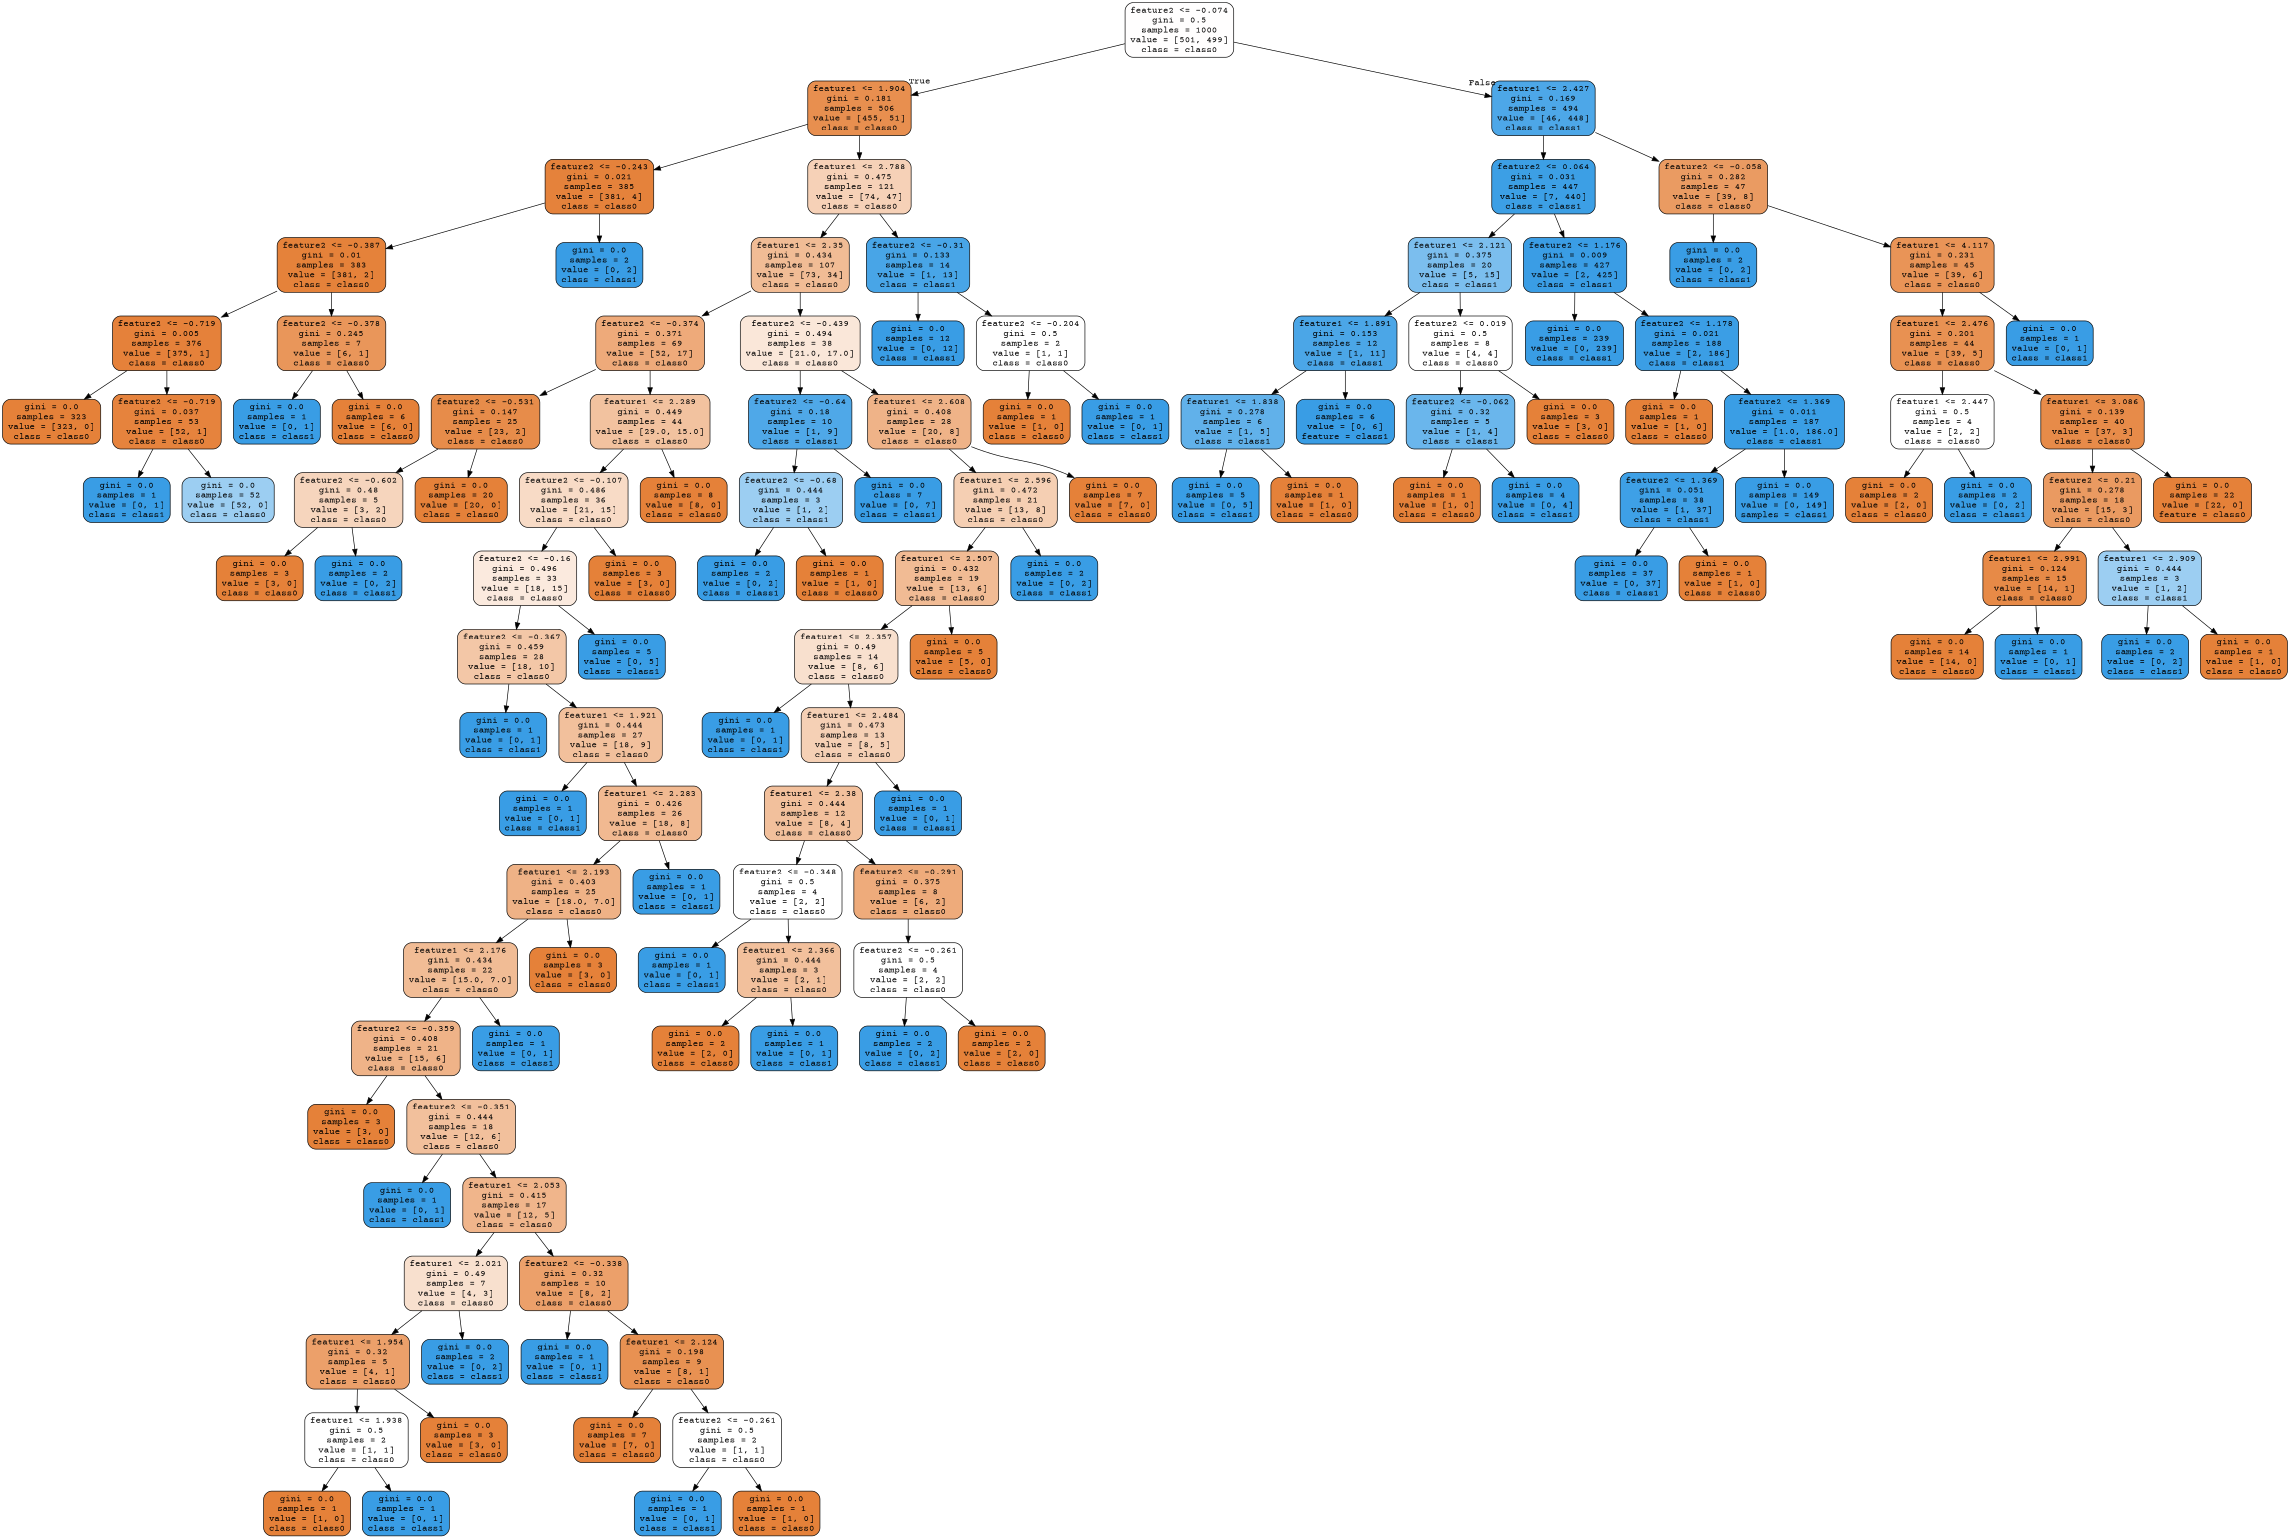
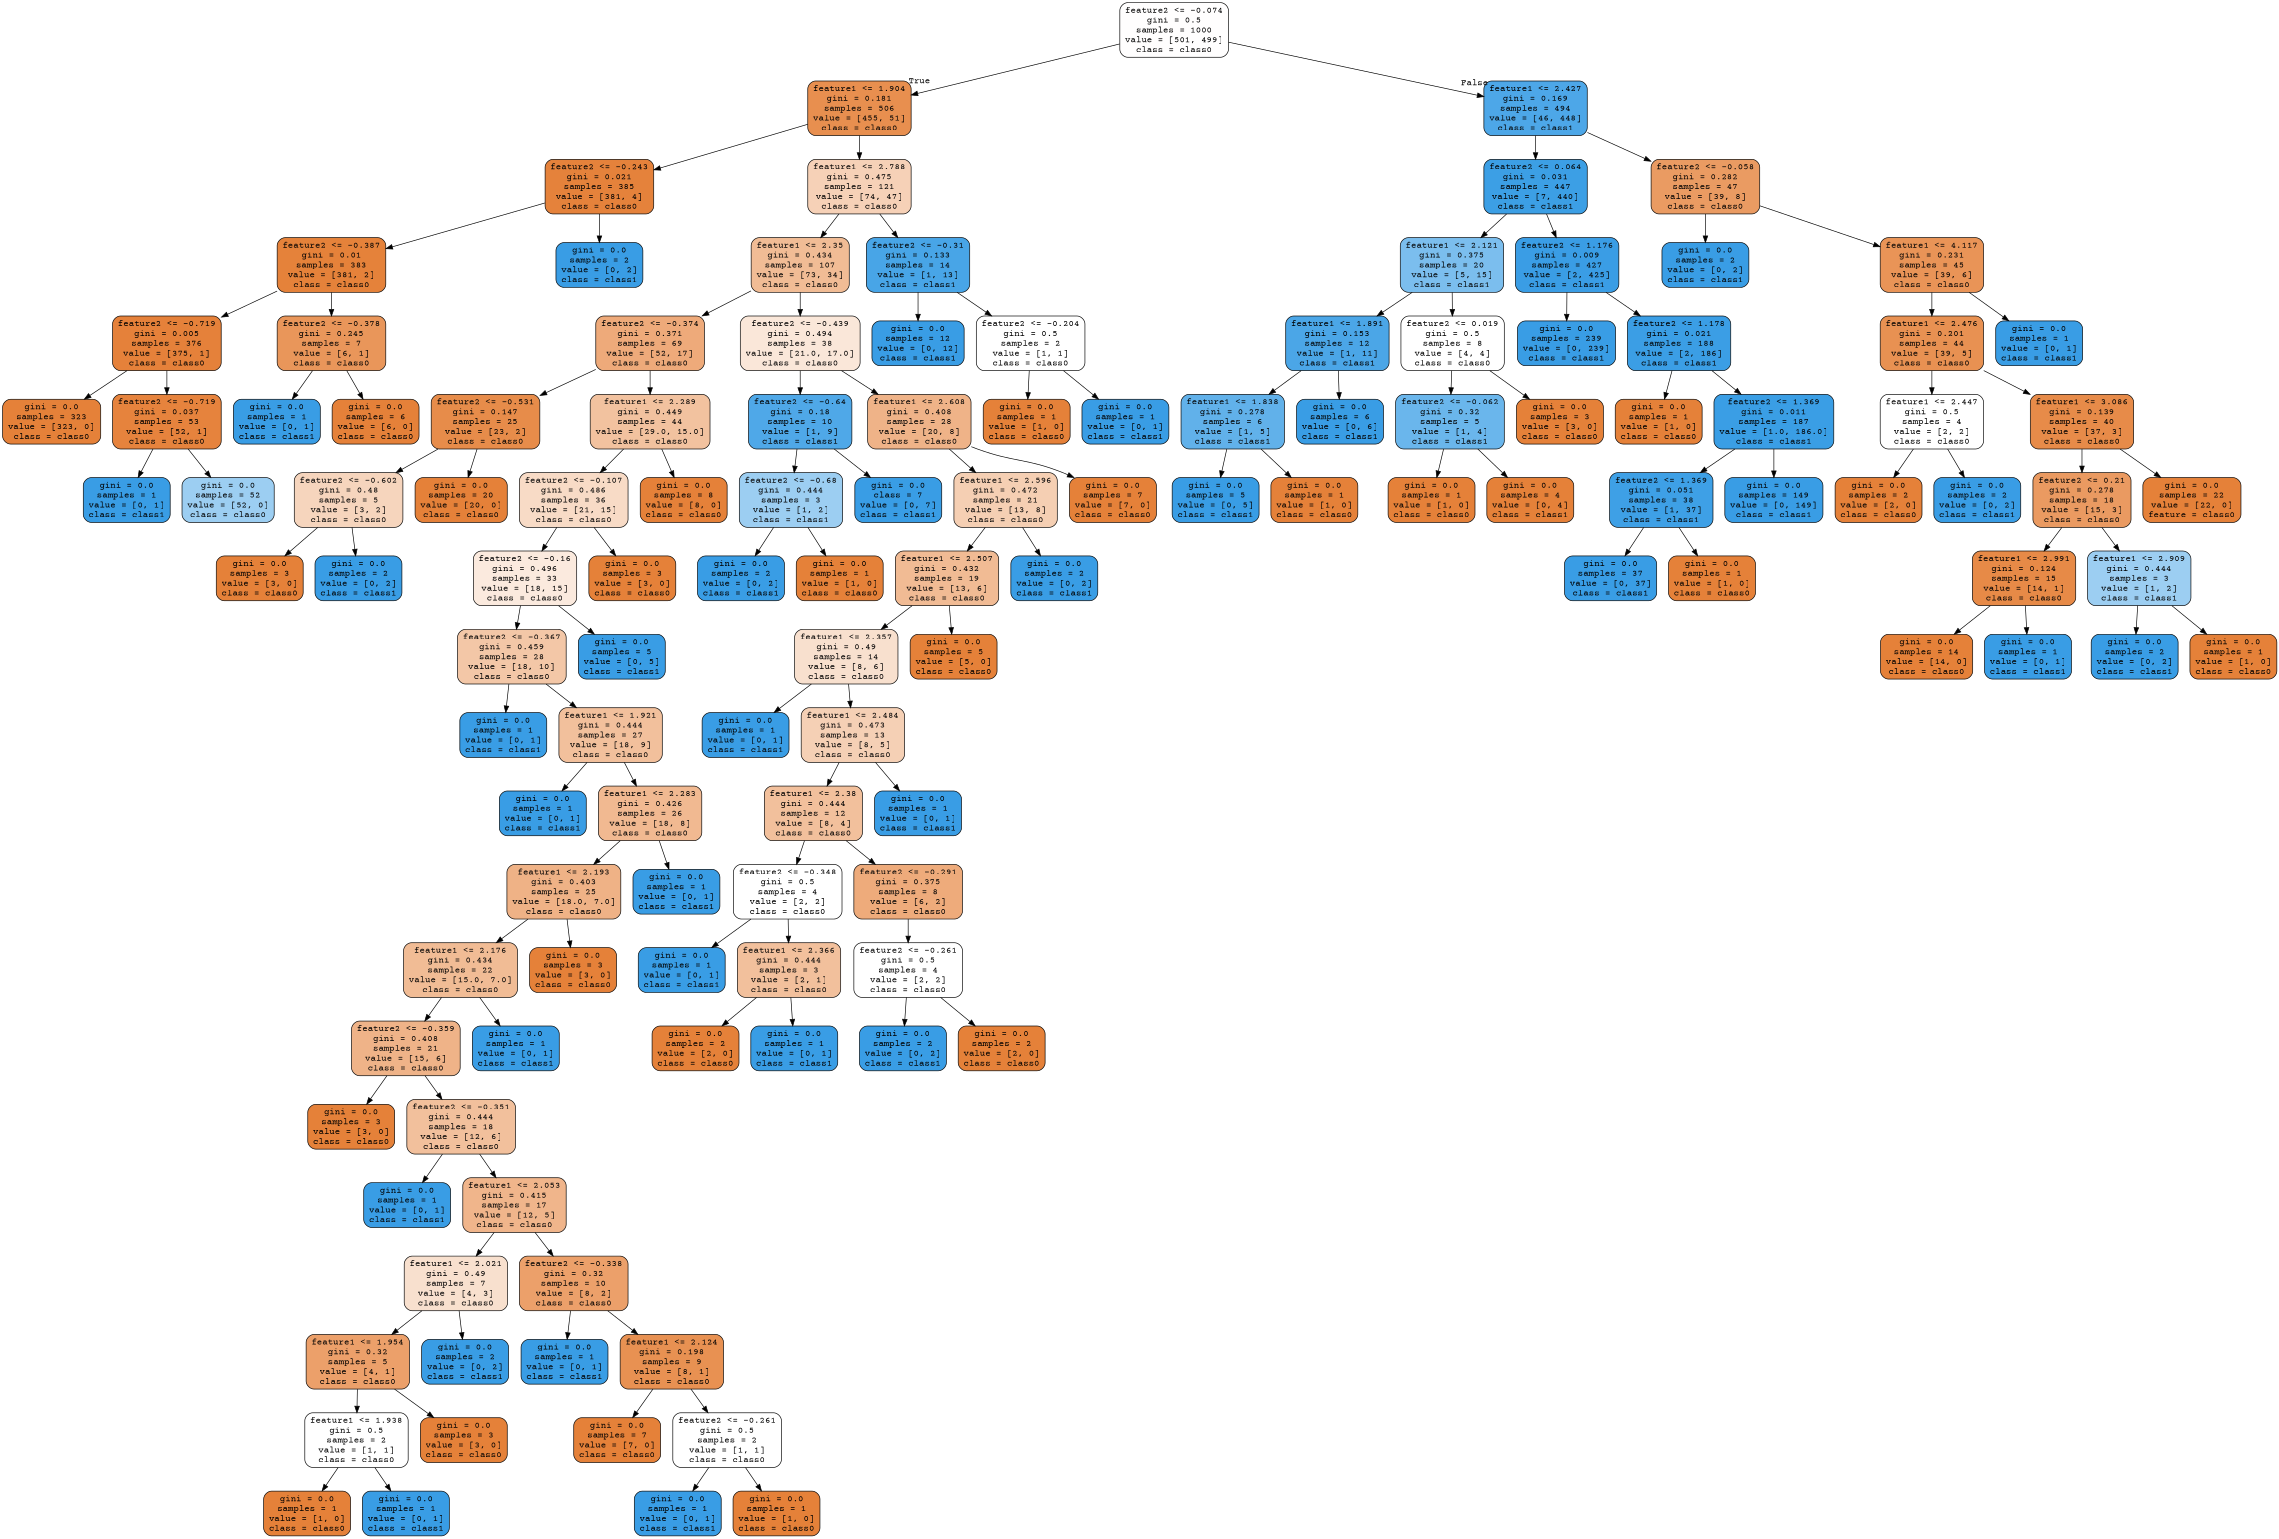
(1345, 422) -> (1340, 422)
(1536, 500) -> (1530, 500)
(1784, 500) -> (1774, 500)
